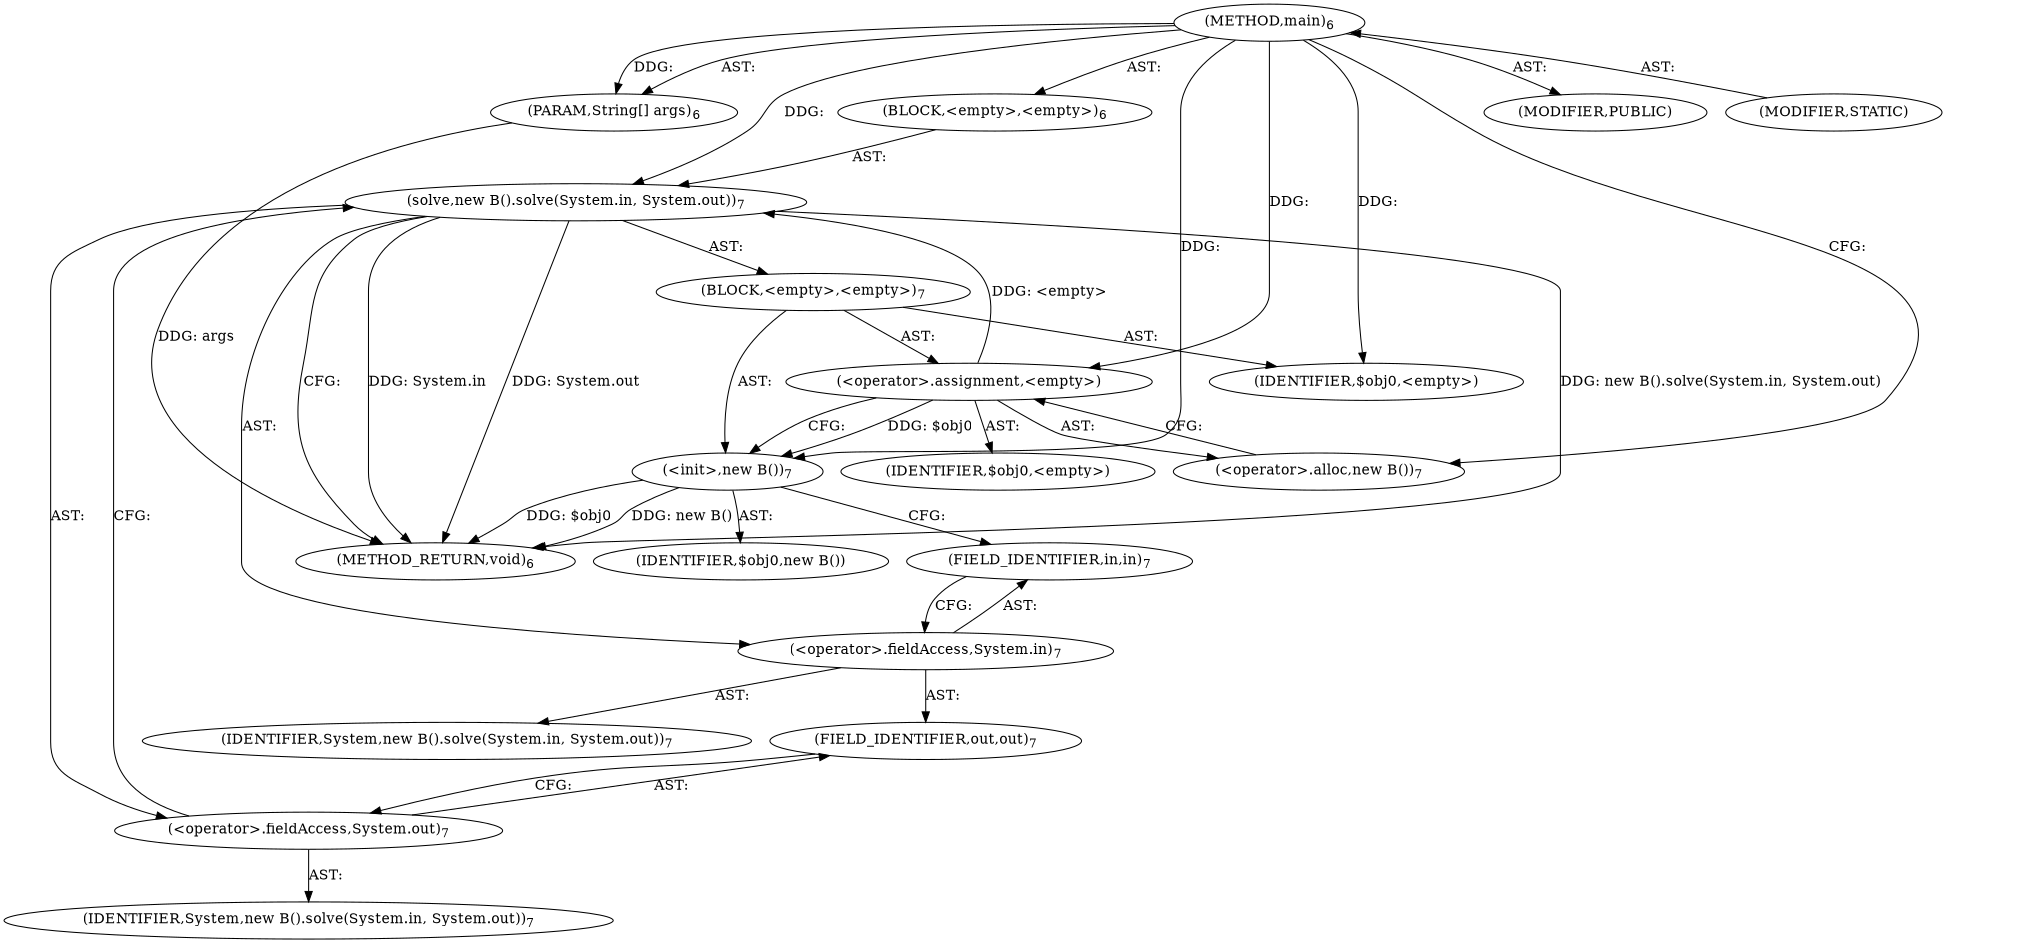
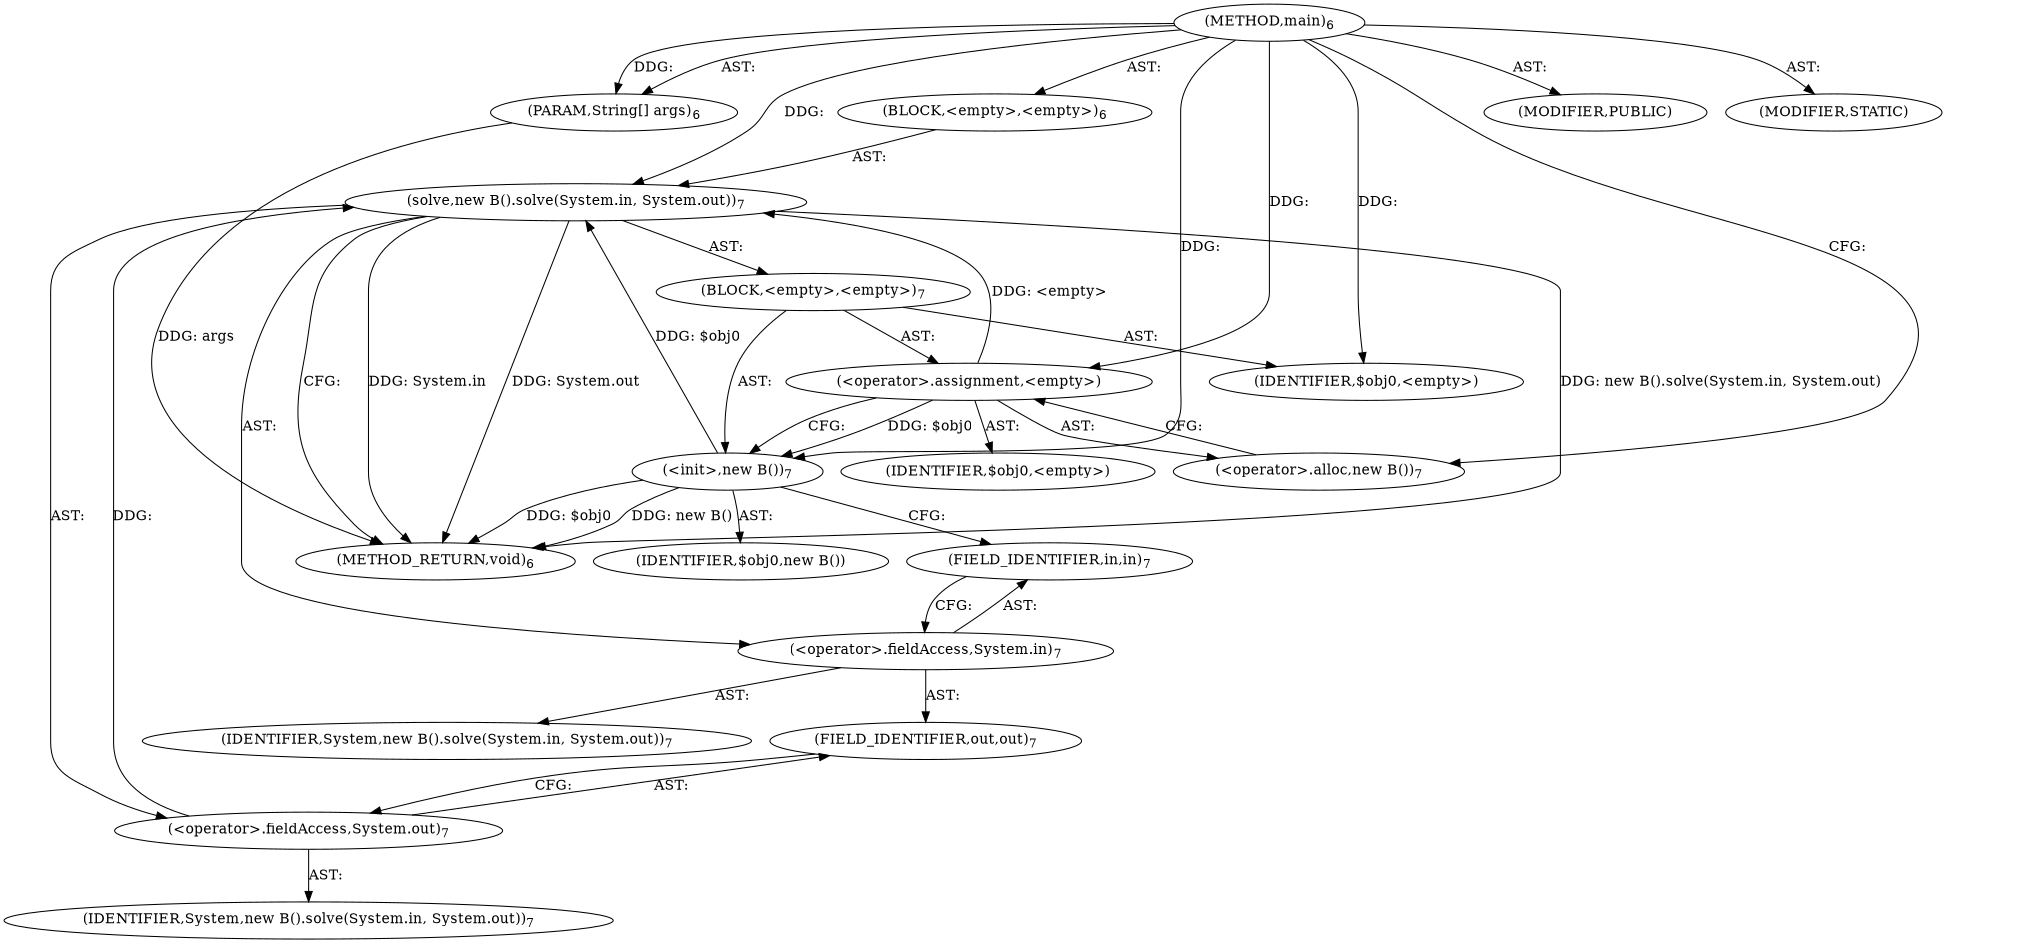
(1564, 61) -> (1590, 35)
none -> (654, 341)
(135, 516) -> (135, 516)
